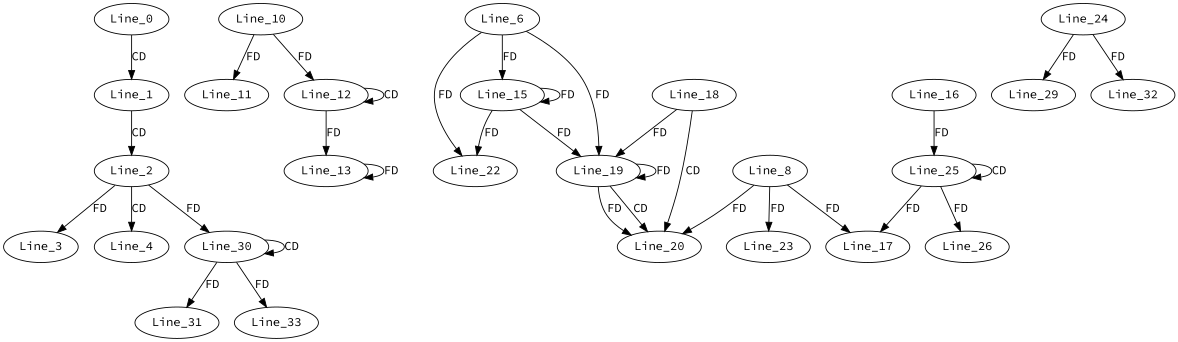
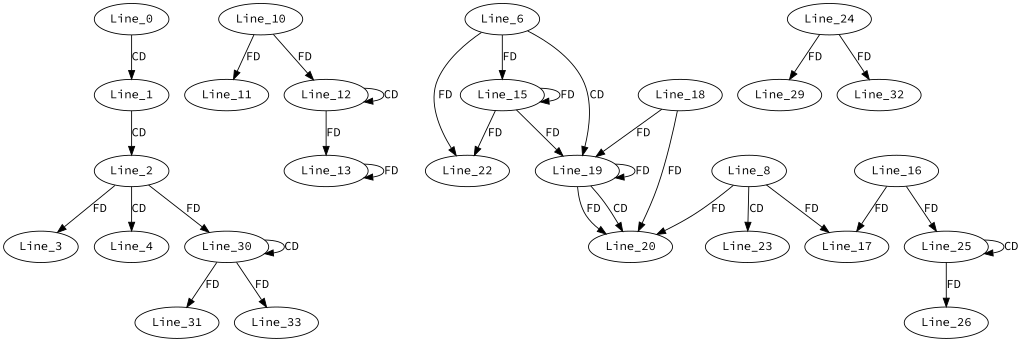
(602, 95) -> (597, 95)
(693, 171) -> (675, 171)
(904, 206) -> (874, 205)
(777, 209) -> (757, 209)
